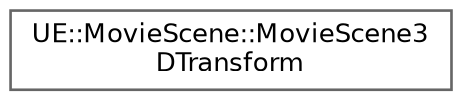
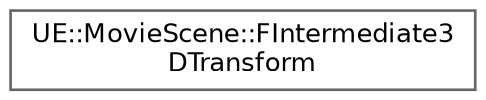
(231, 50) -> (243, 50)
